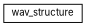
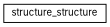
(43, 13) -> (55, 13)
